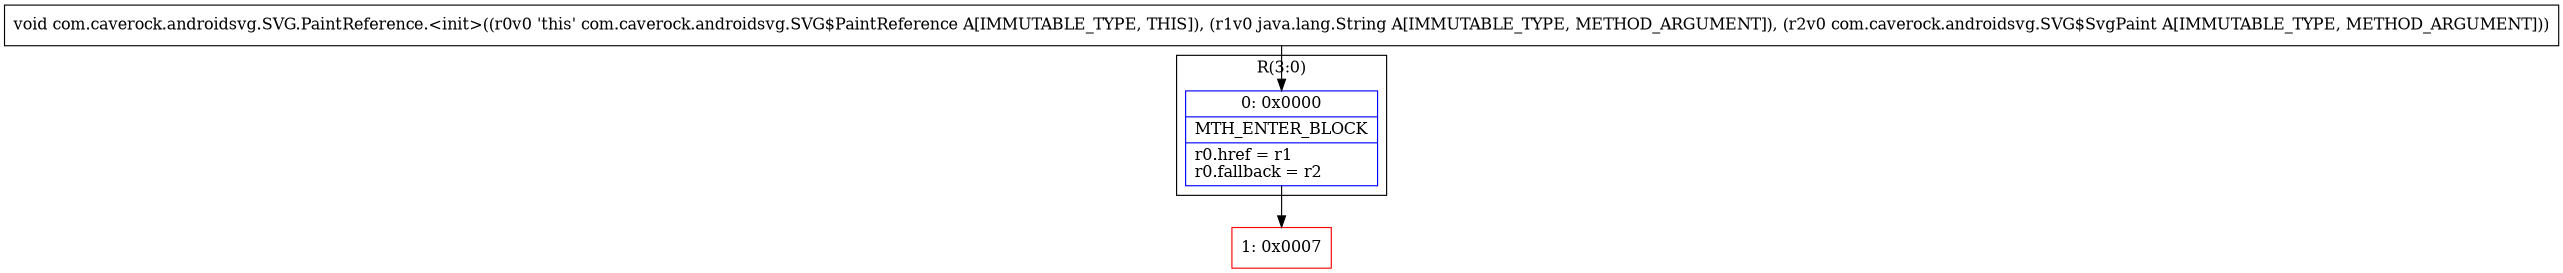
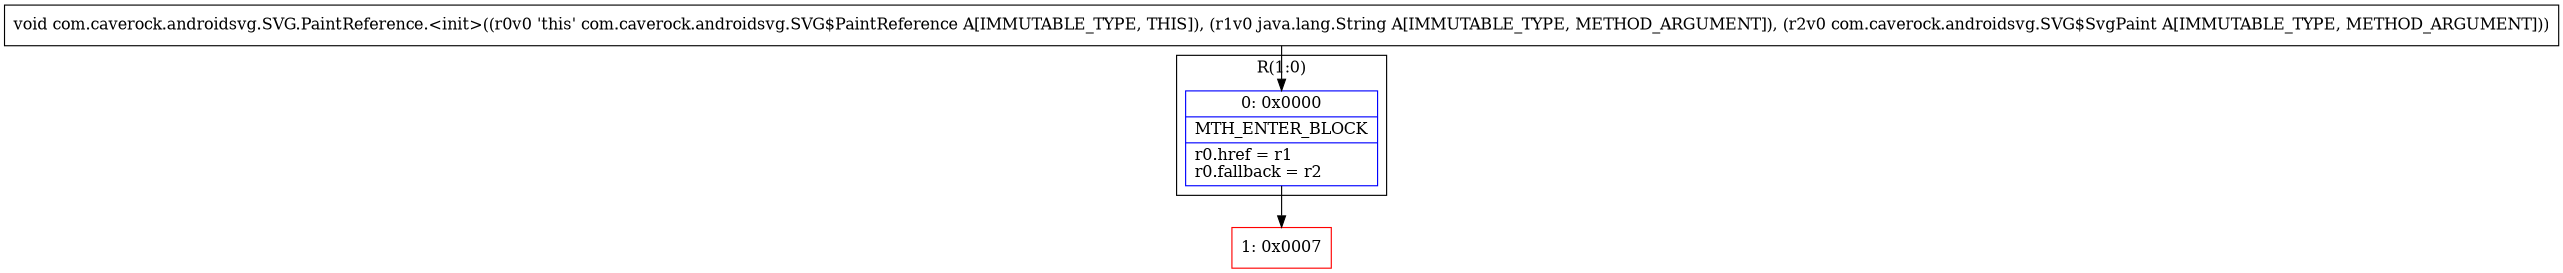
(1282, 68) -> (1282, 68)
